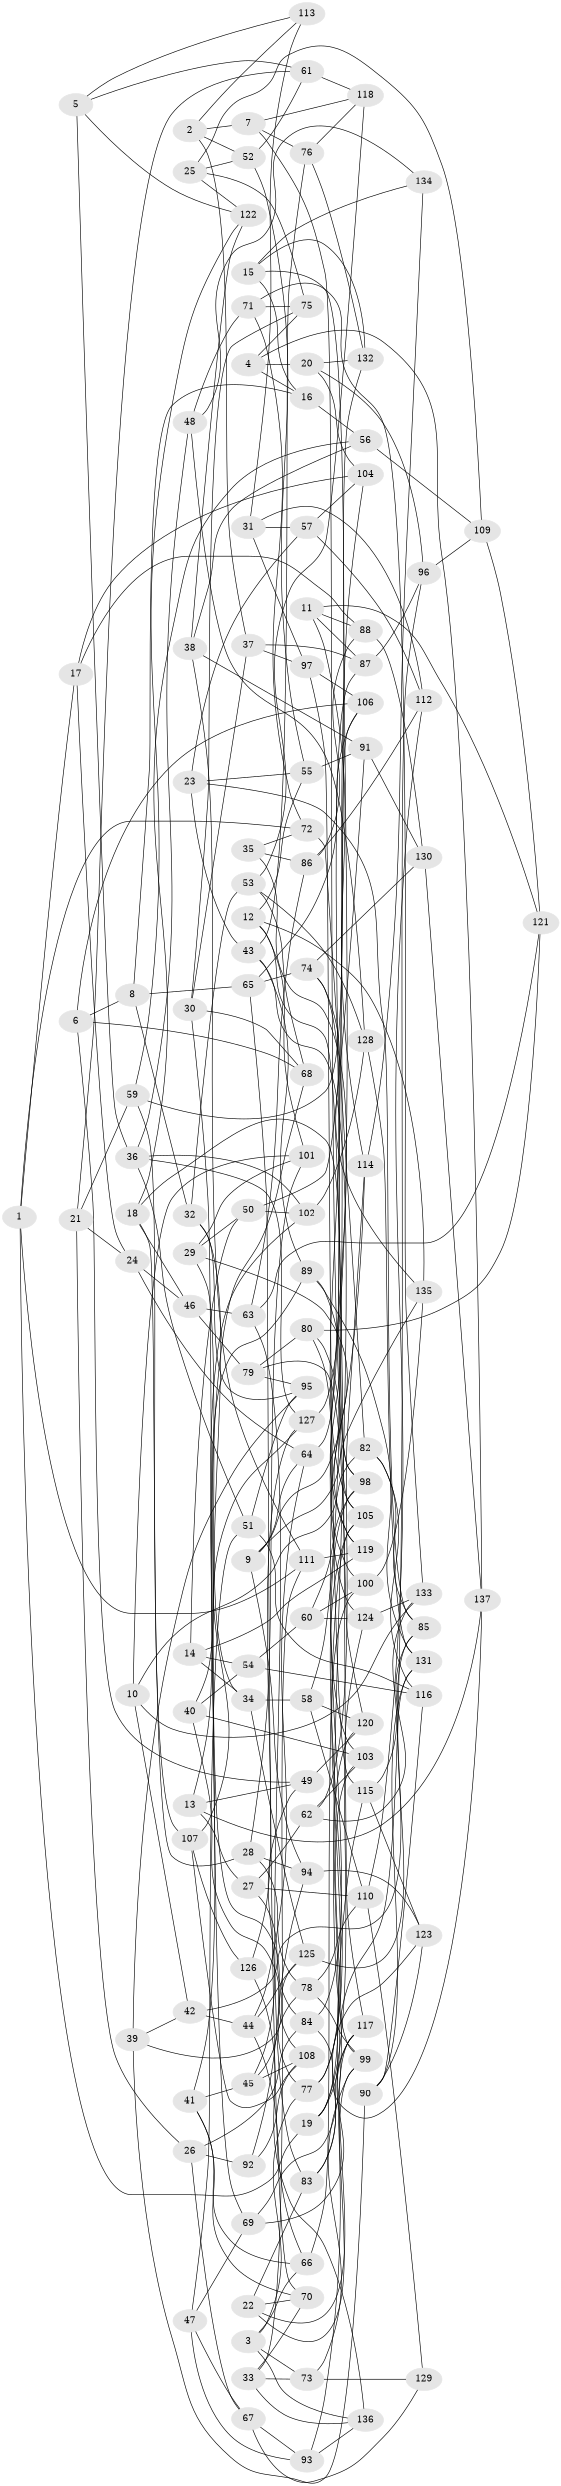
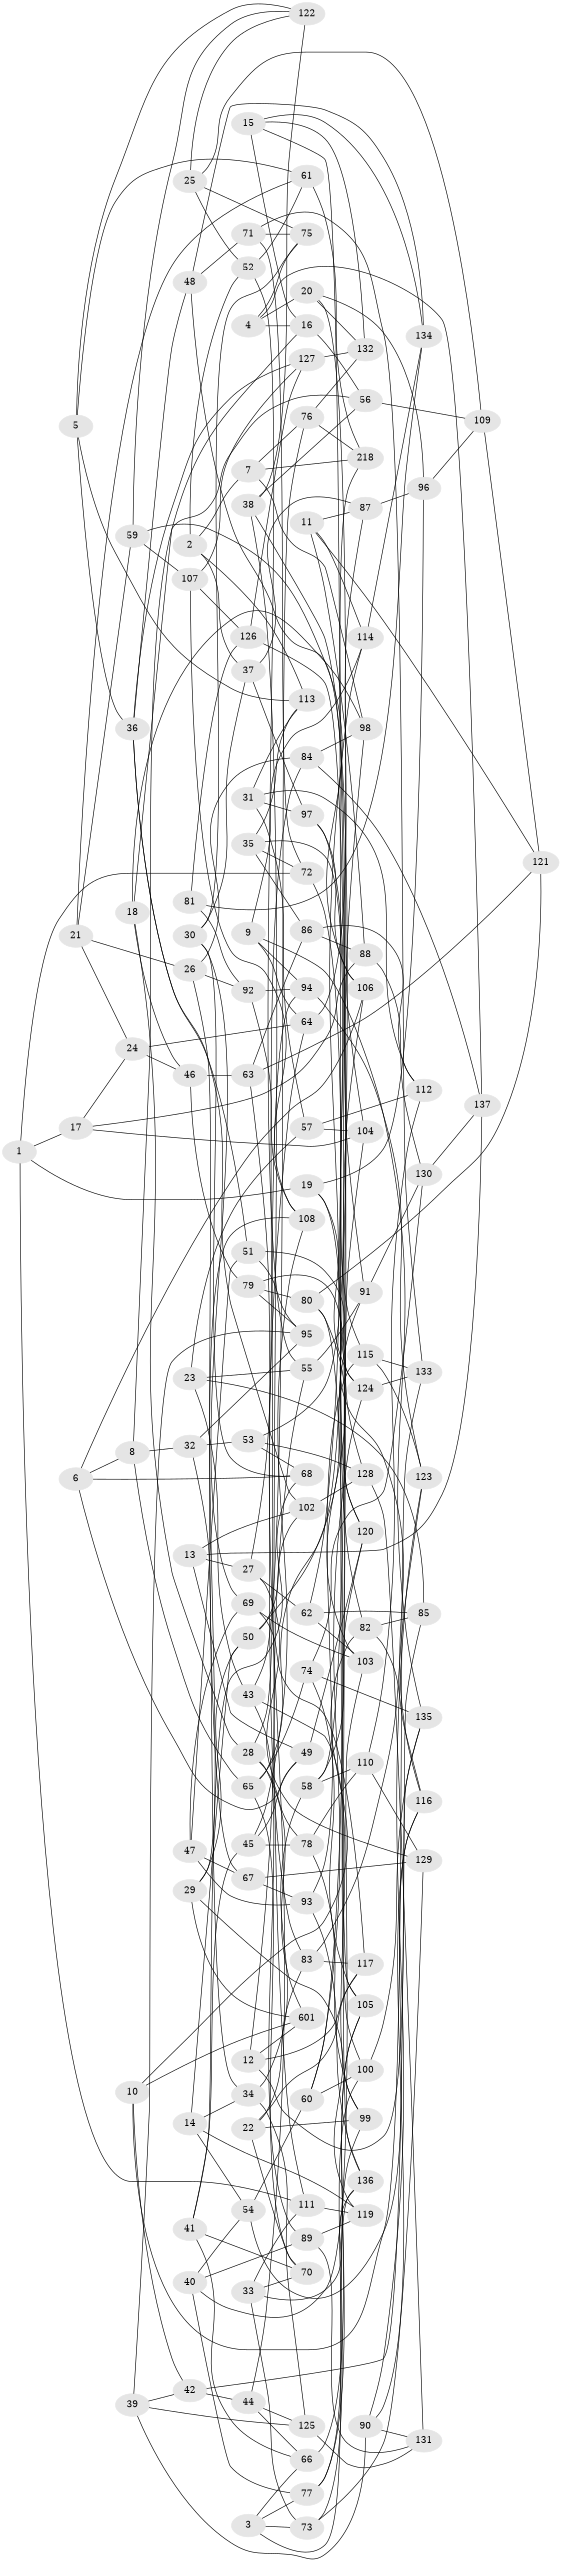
(365, 95) -> (365, 458)
none -> (276, 771)
none -> (190, 902)
(307, 1156) -> (307, 2018)
(307, 1892) -> (286, 1798)
